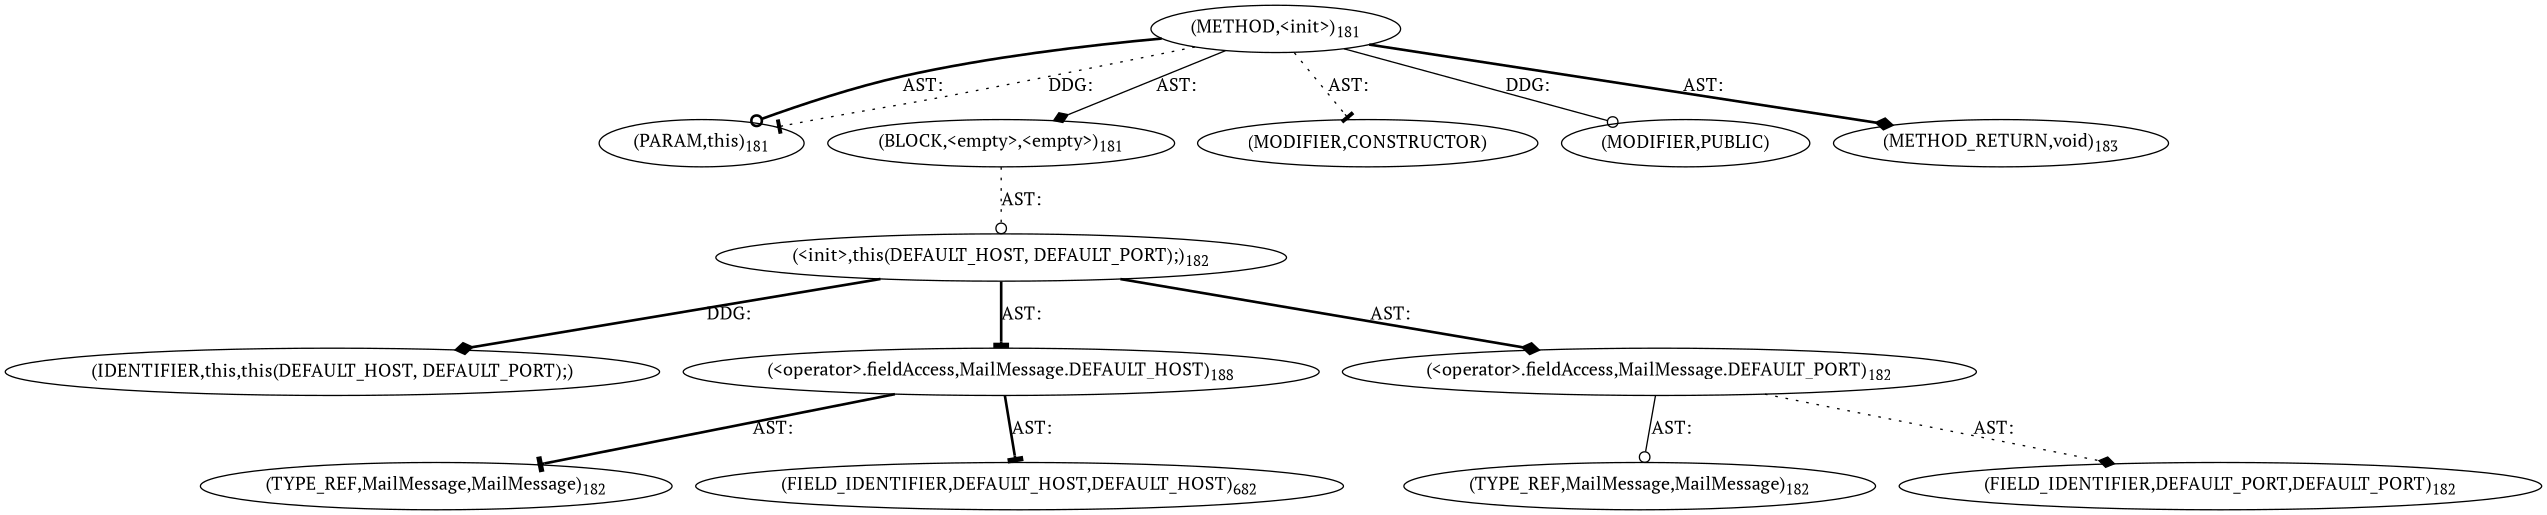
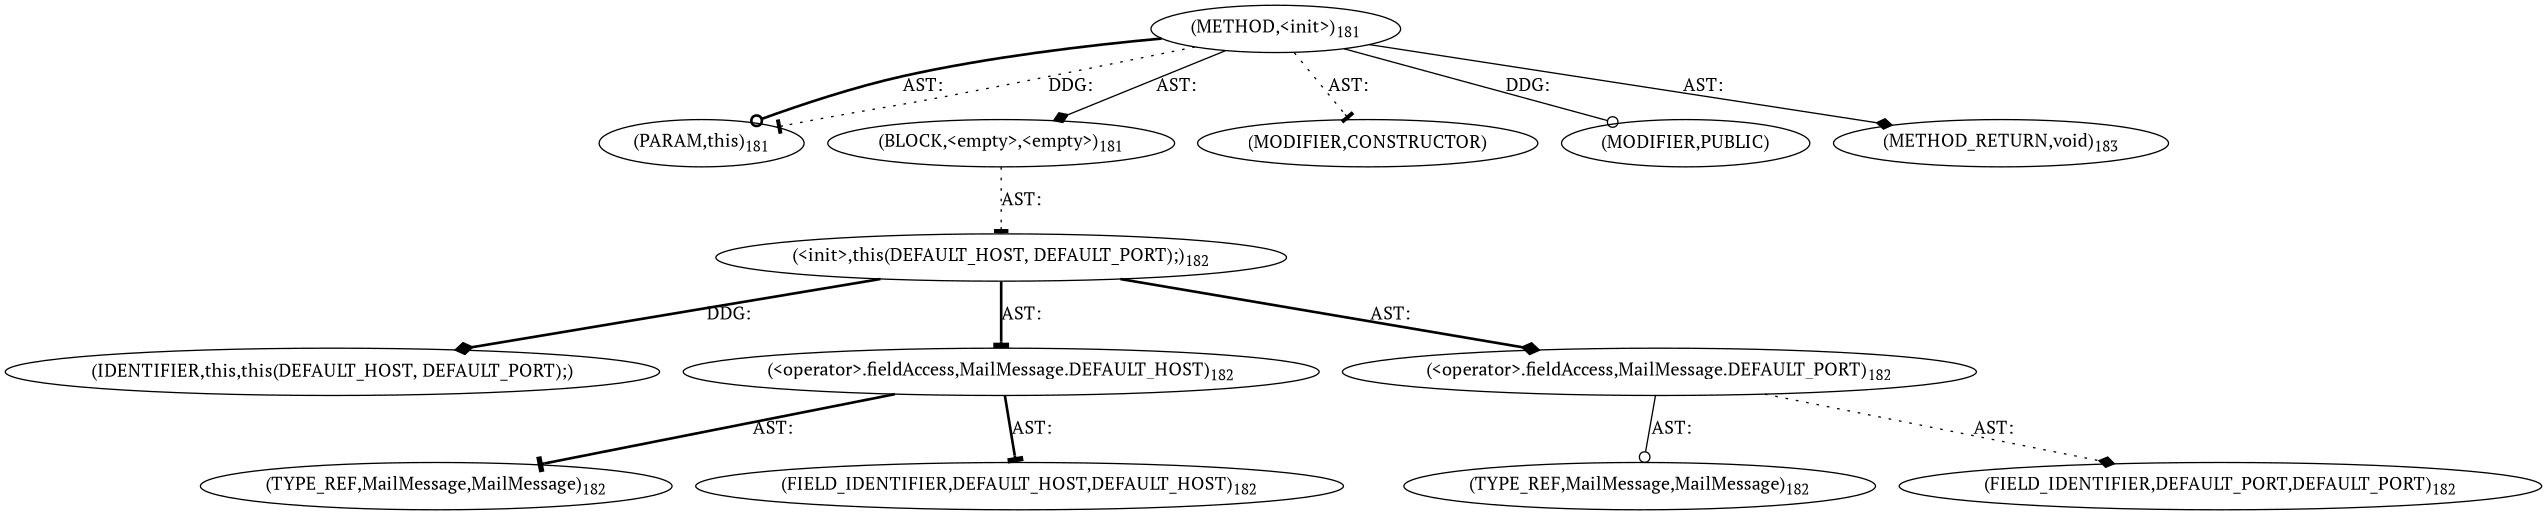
(1623, 84) -> (1623, 84)
(1001, 197) -> (1001, 197)
(1223, 370) -> (1223, 370)
(1246, 484) -> (1246, 484)
